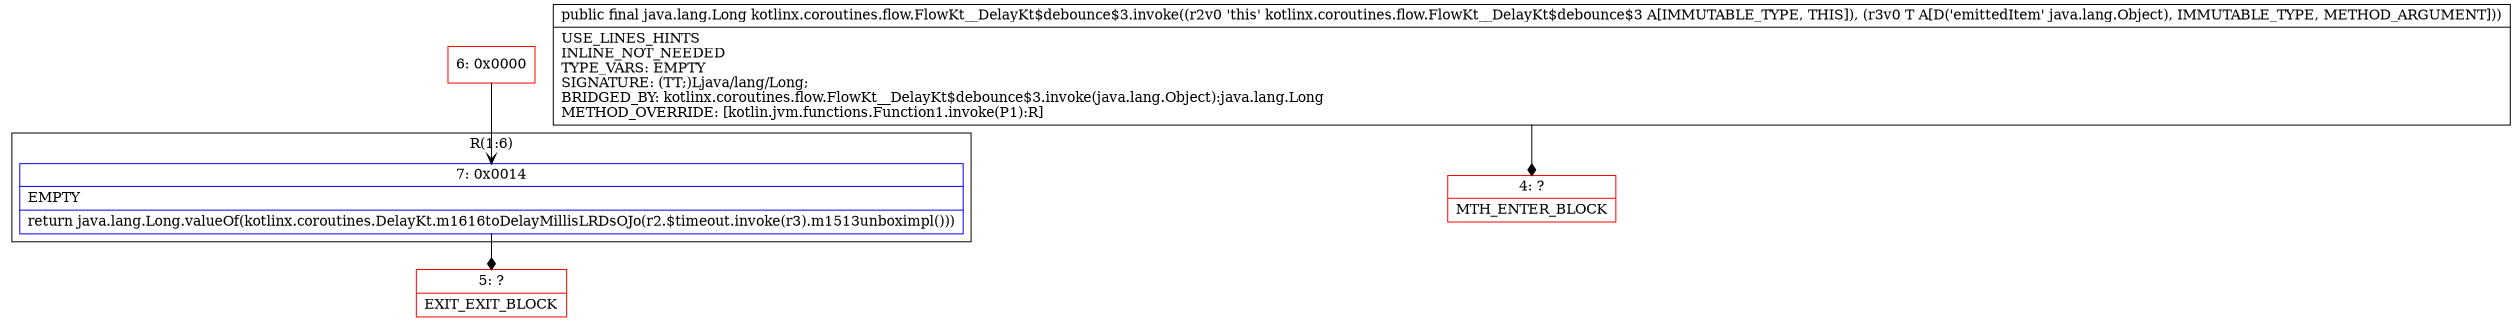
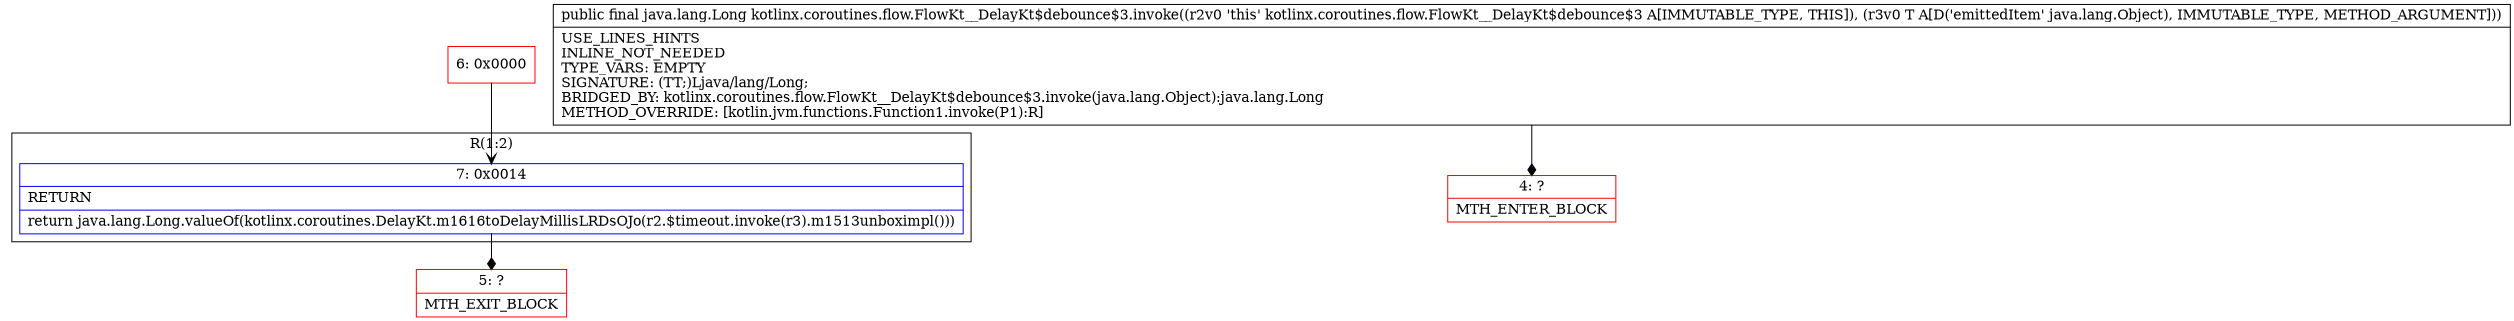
(491, 144) -> (491, 144)
(54, 198) -> (60, 198)
(491, 305) -> (491, 305)
